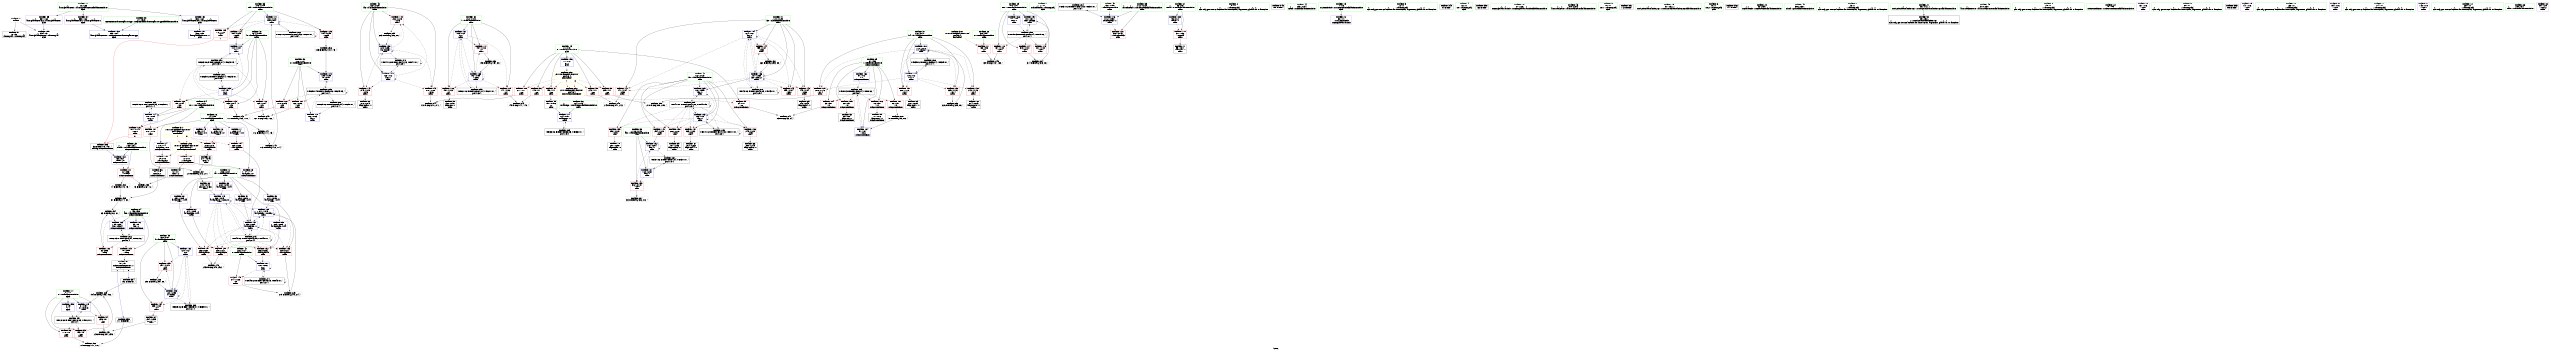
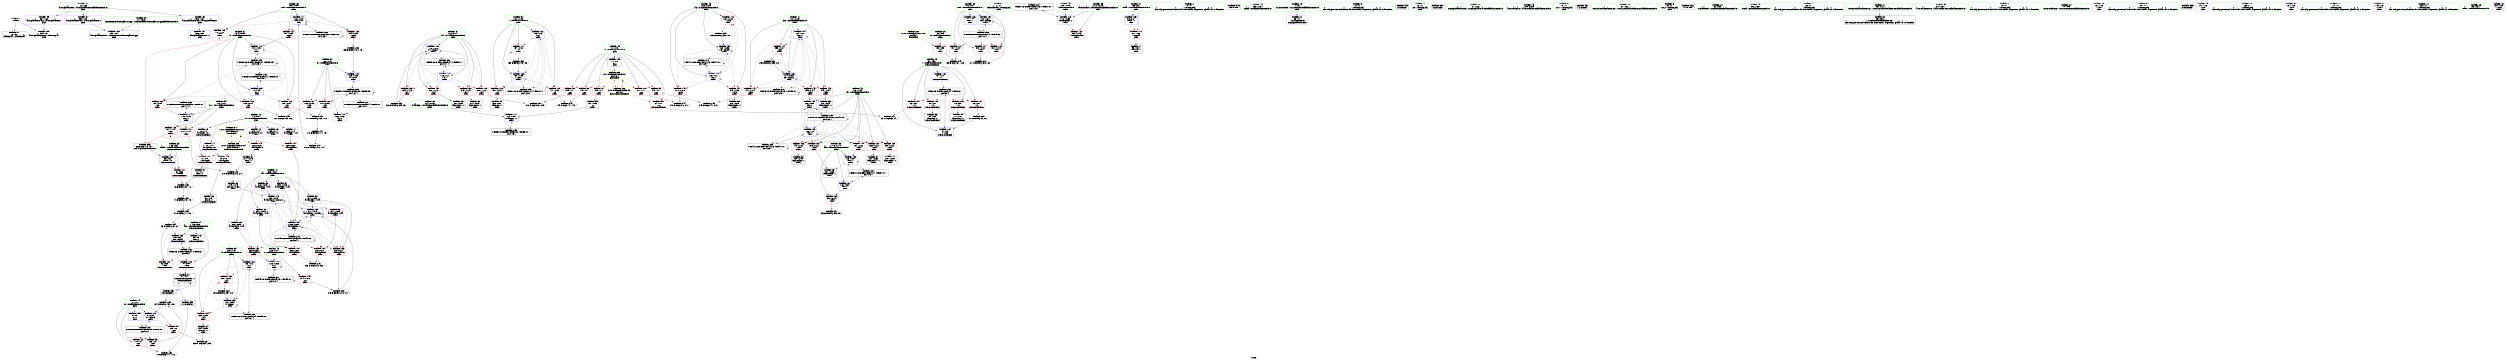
(730, 84) -> (810, 97)
(641, 165) -> (841, 166)
(217, 166) -> (200, 145)
(123, 180) -> (183, 192)
